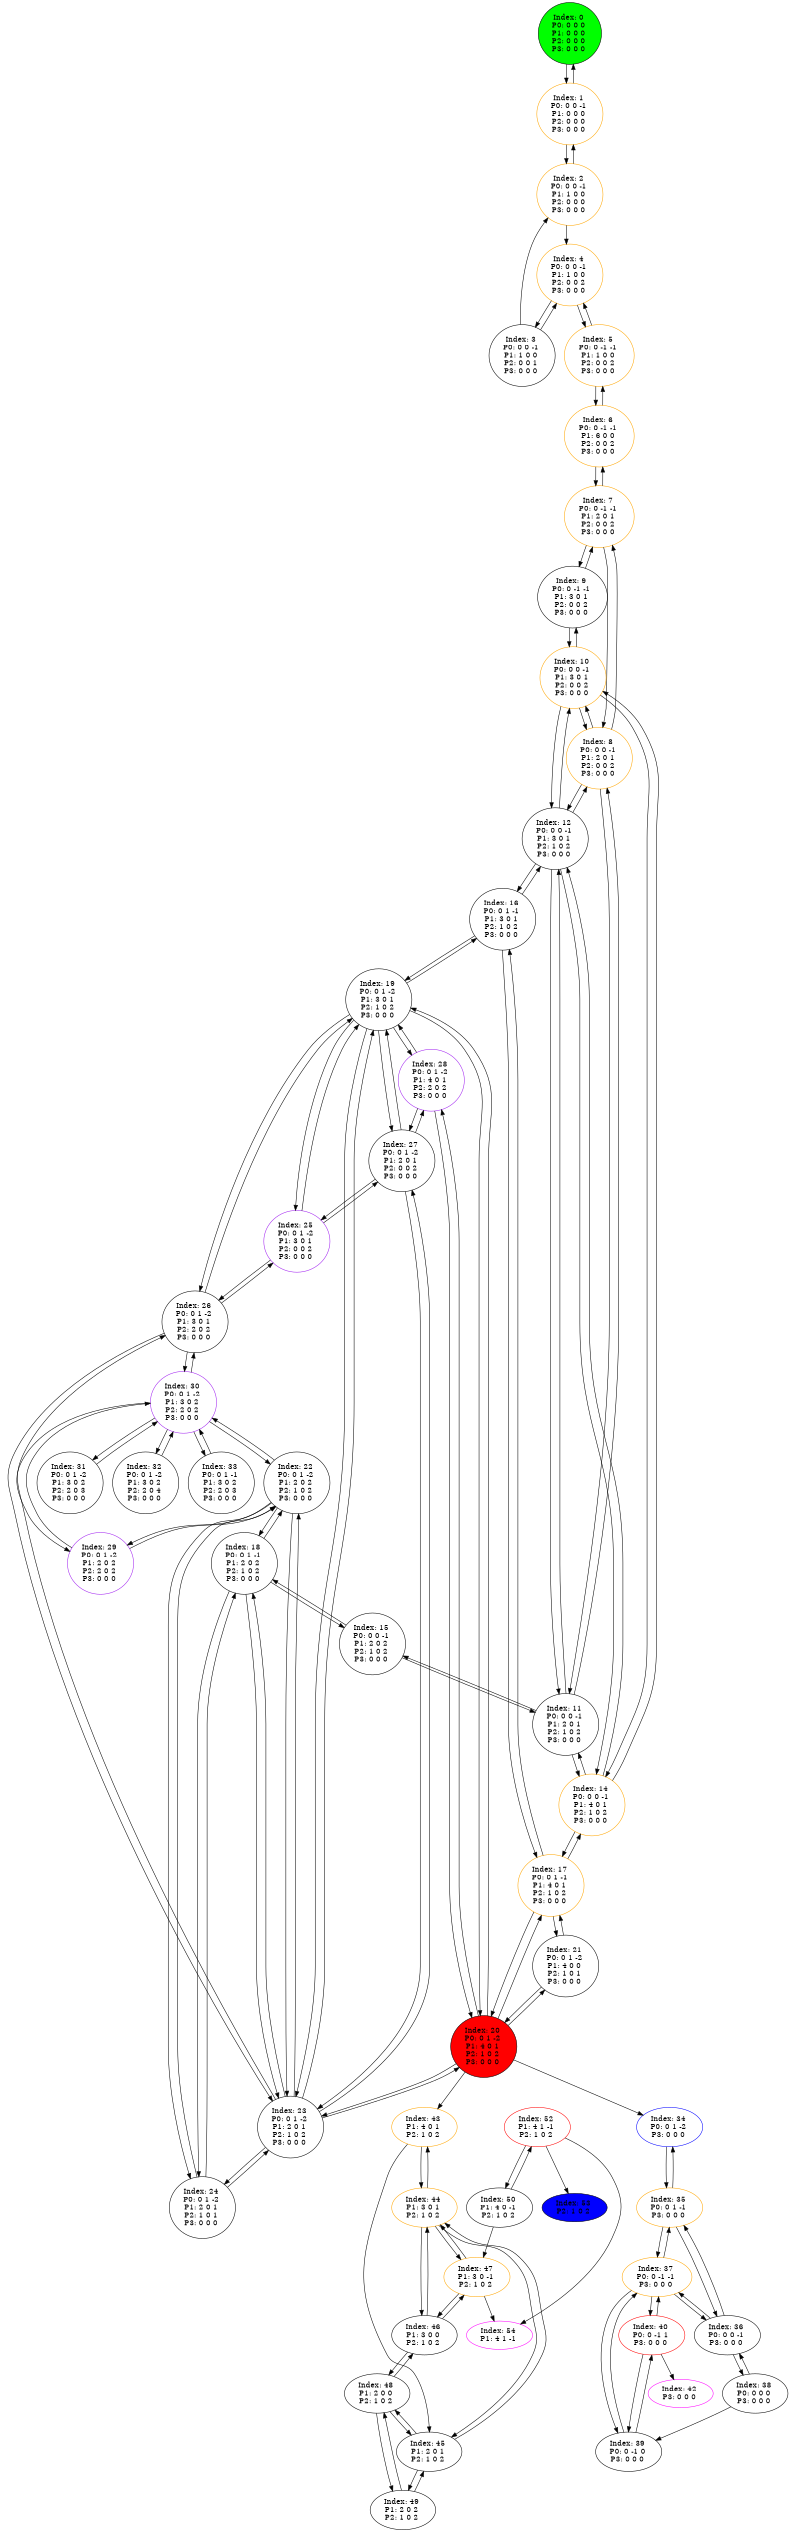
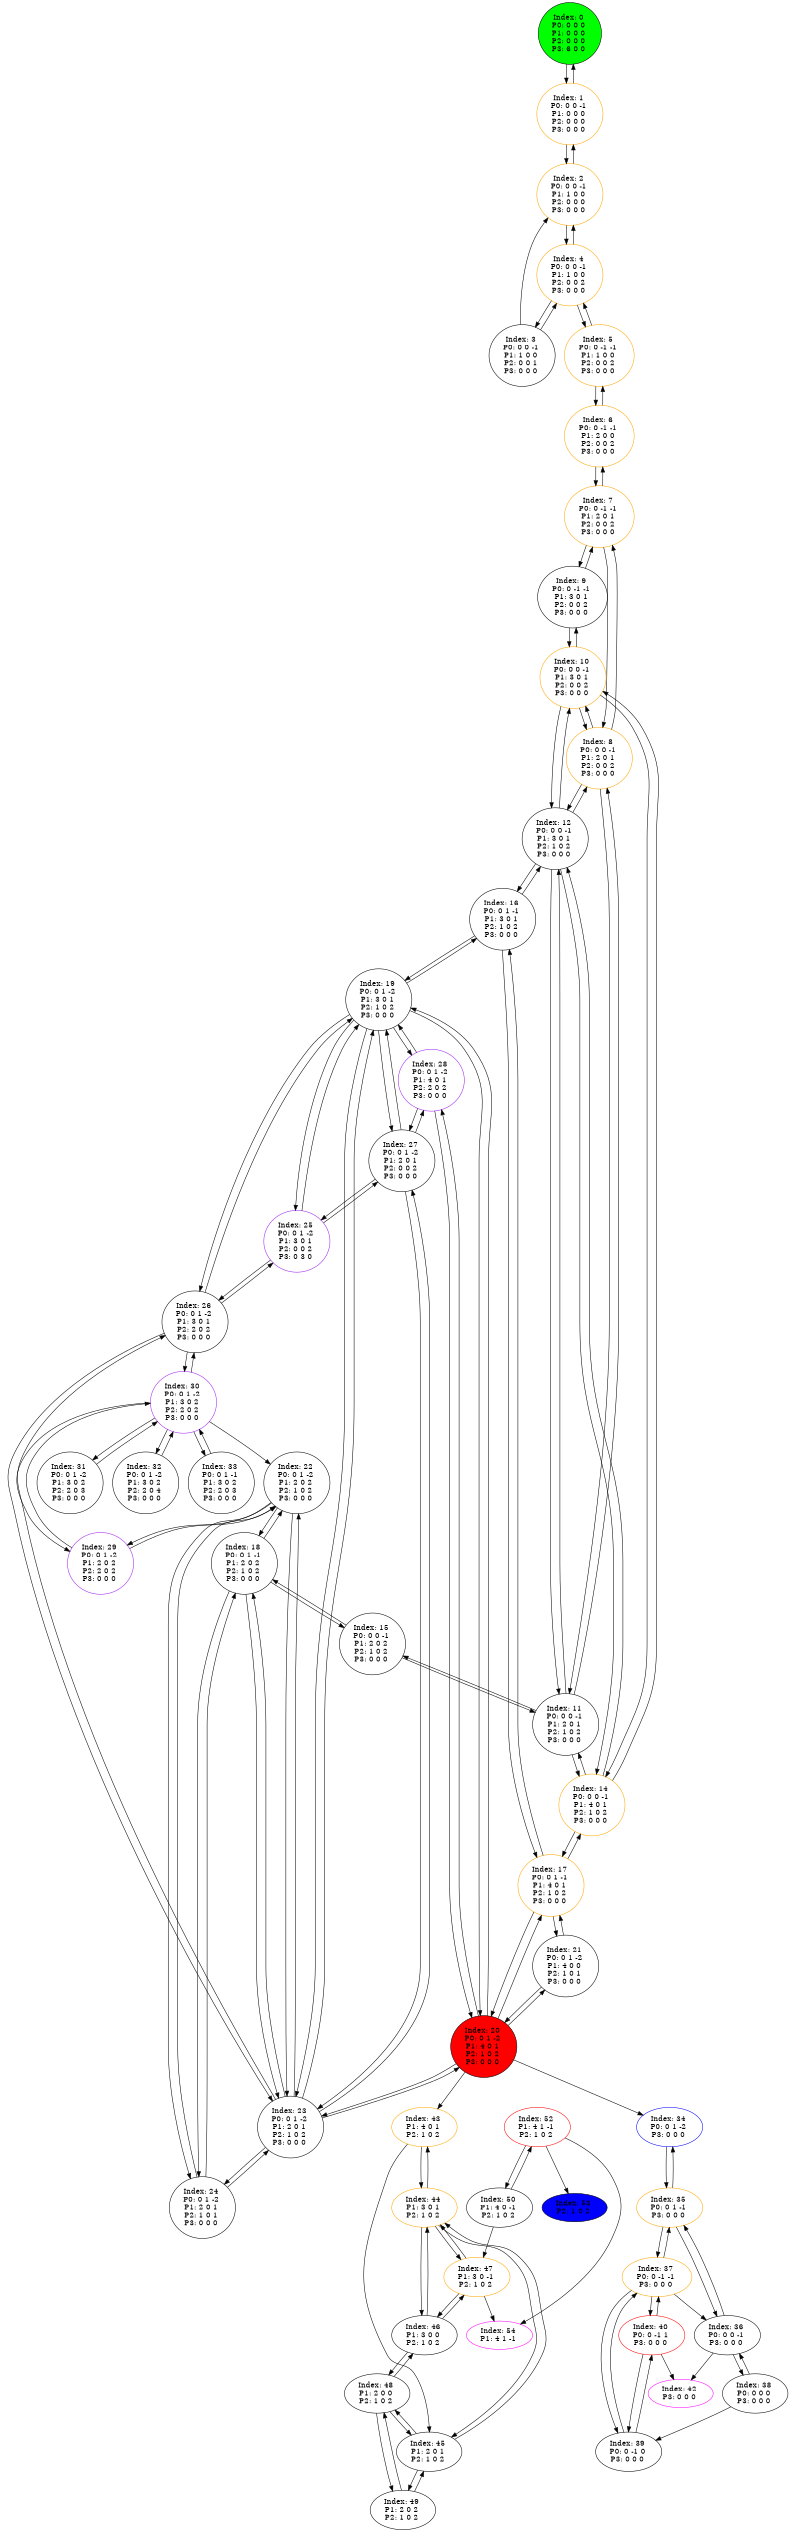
(570, 33) -> (570, 33)
none -> (573, 237)
(599, 436) -> (599, 436)
(297, 1241) -> (297, 1241)
(246, 1440) -> none
(697, 2307) -> (704, 2365)
